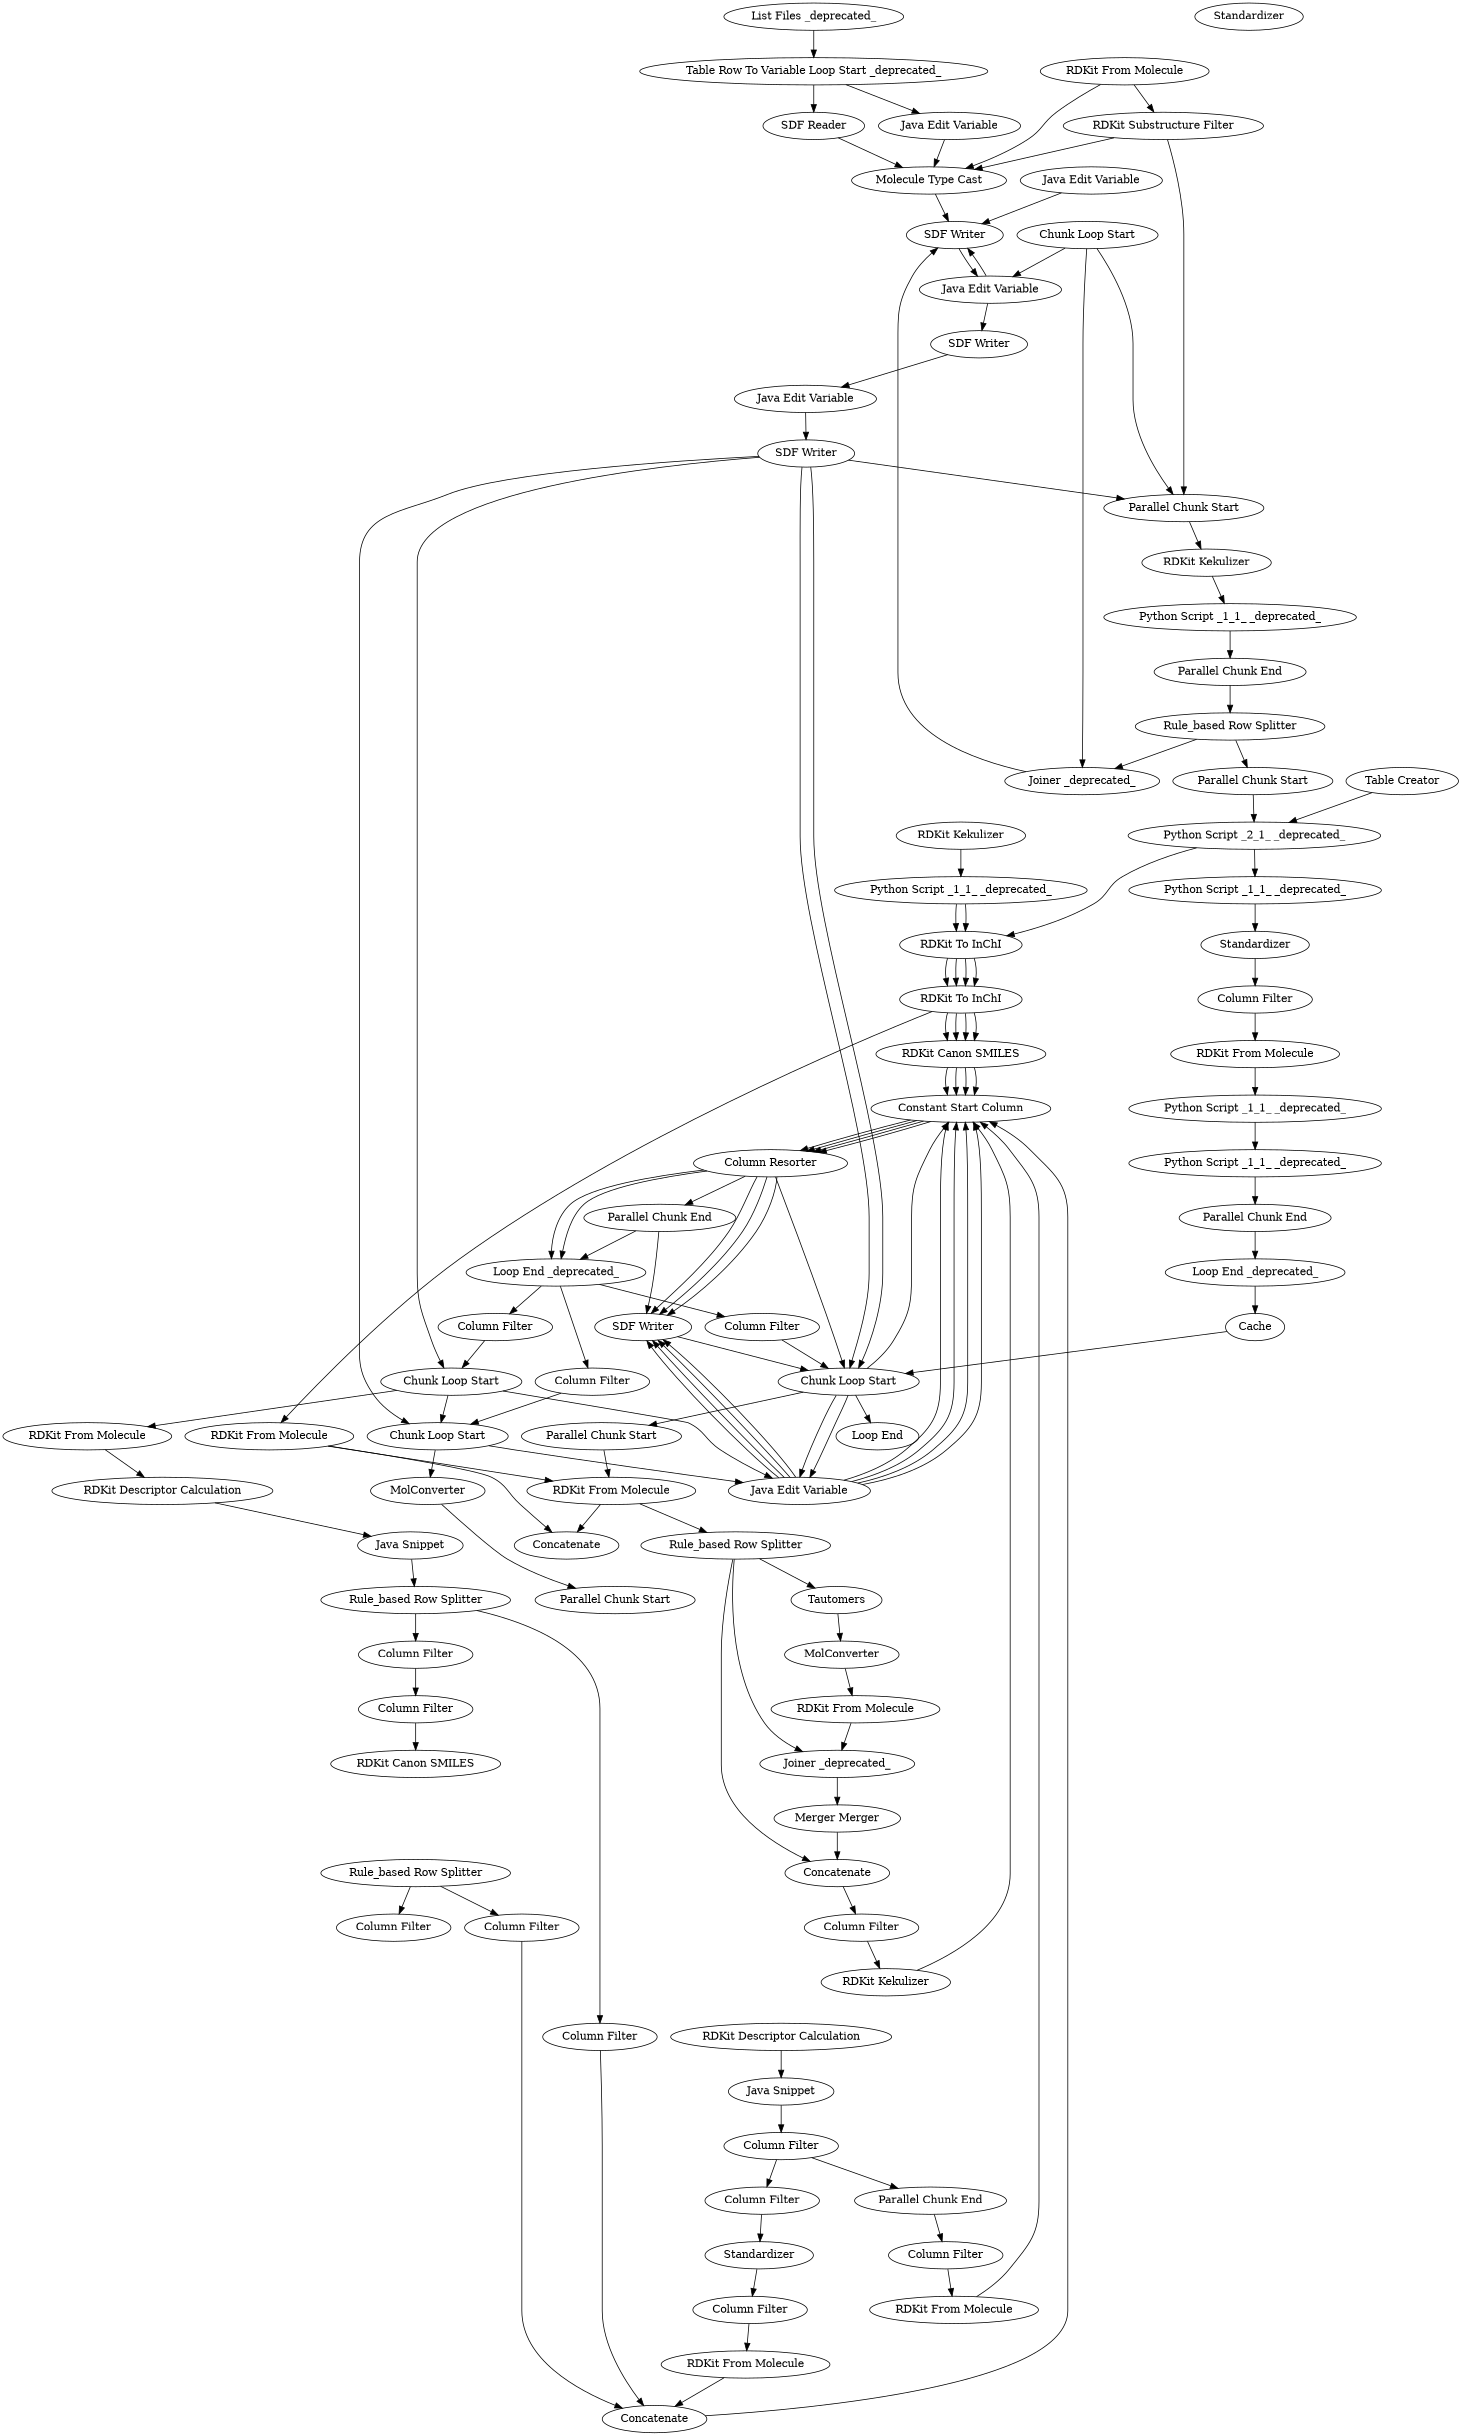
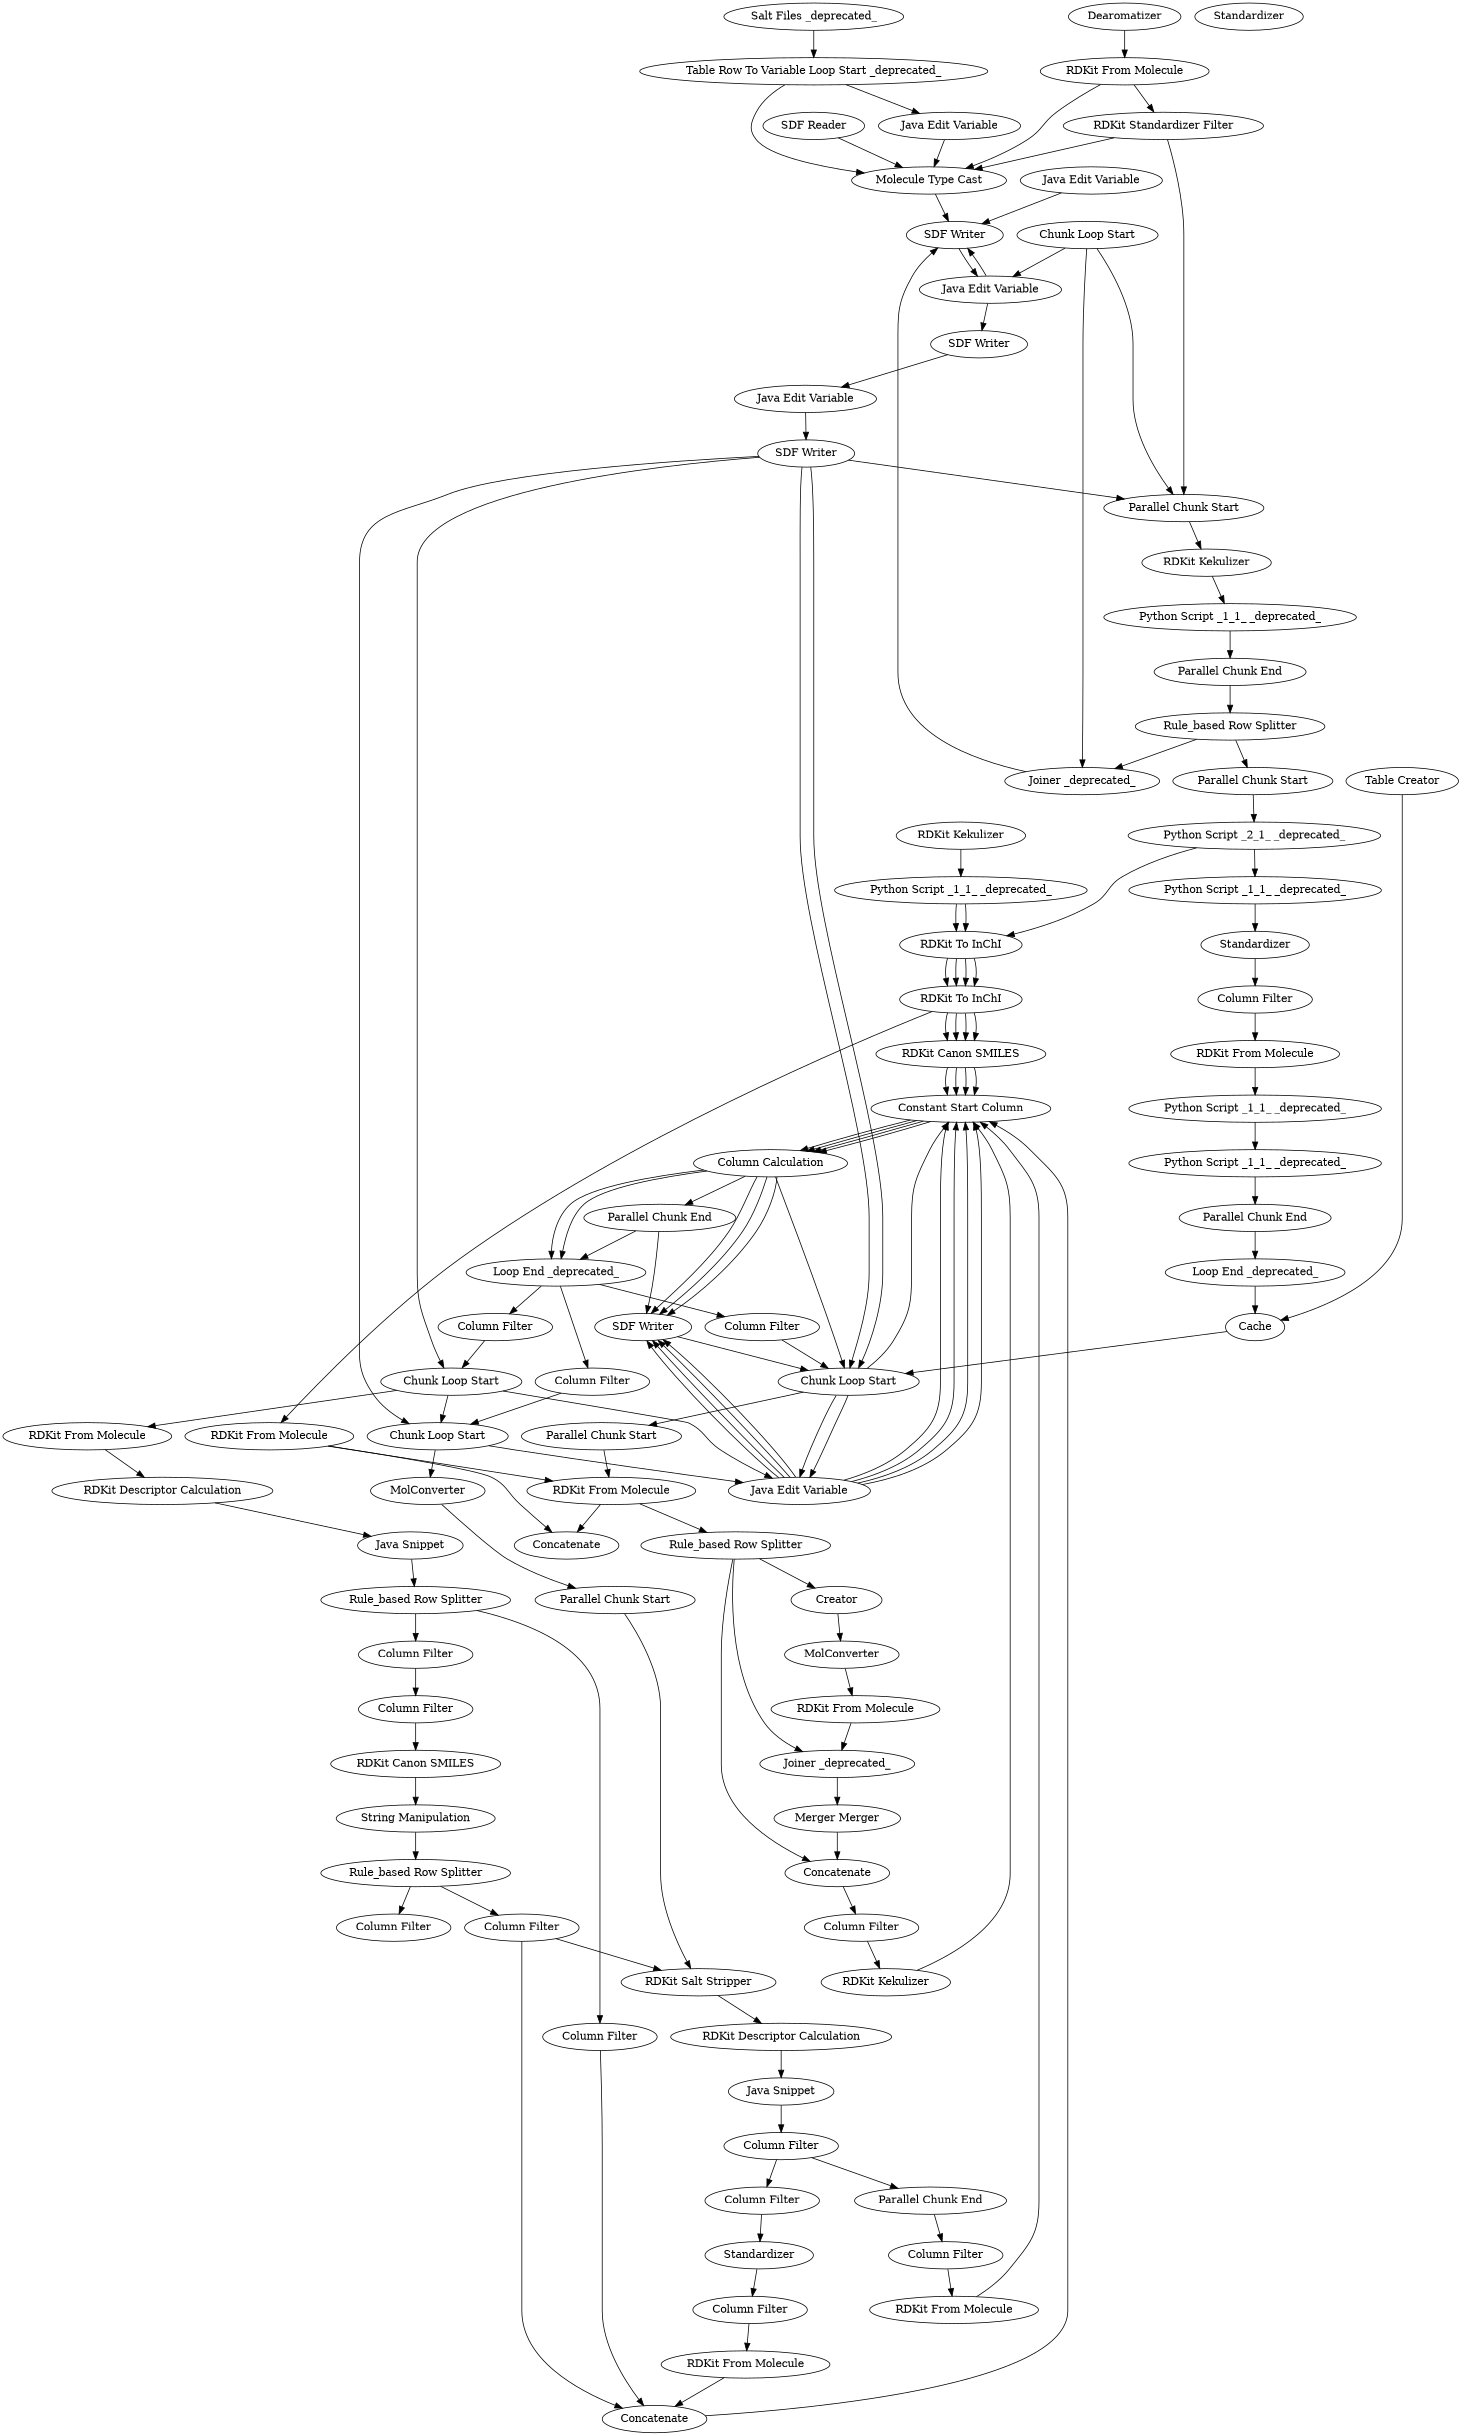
(814, 17) -> (814, 17)
none -> (1125, 17)
(814, 95) -> (771, 150)
(1163, 126) -> (1163, 126)
(1334, 806) -> (1402, 1087)
(771, 1163) -> (771, 1163)
(877, 1436) -> none
(837, 1600) -> (837, 1600)
none -> (416, 1818)
none -> (699, 1982)
